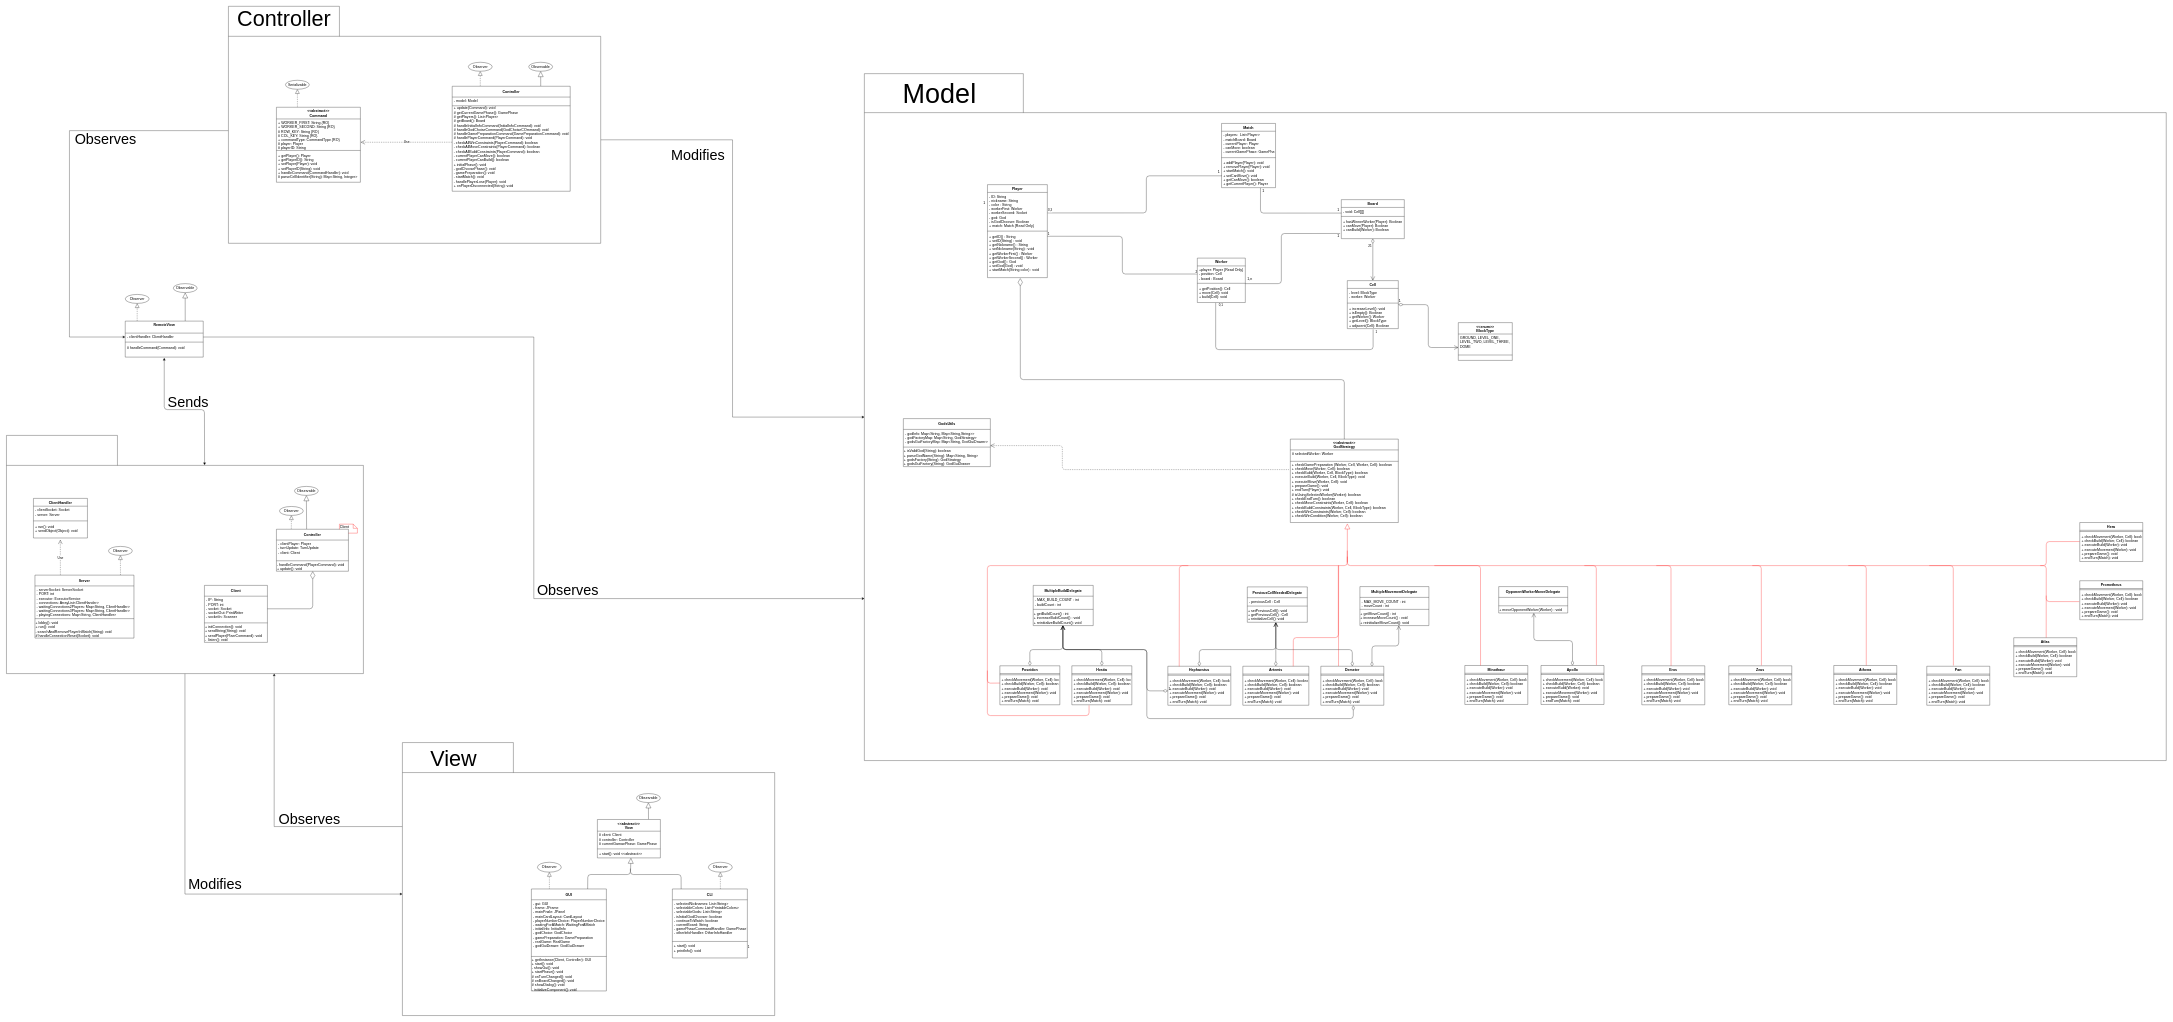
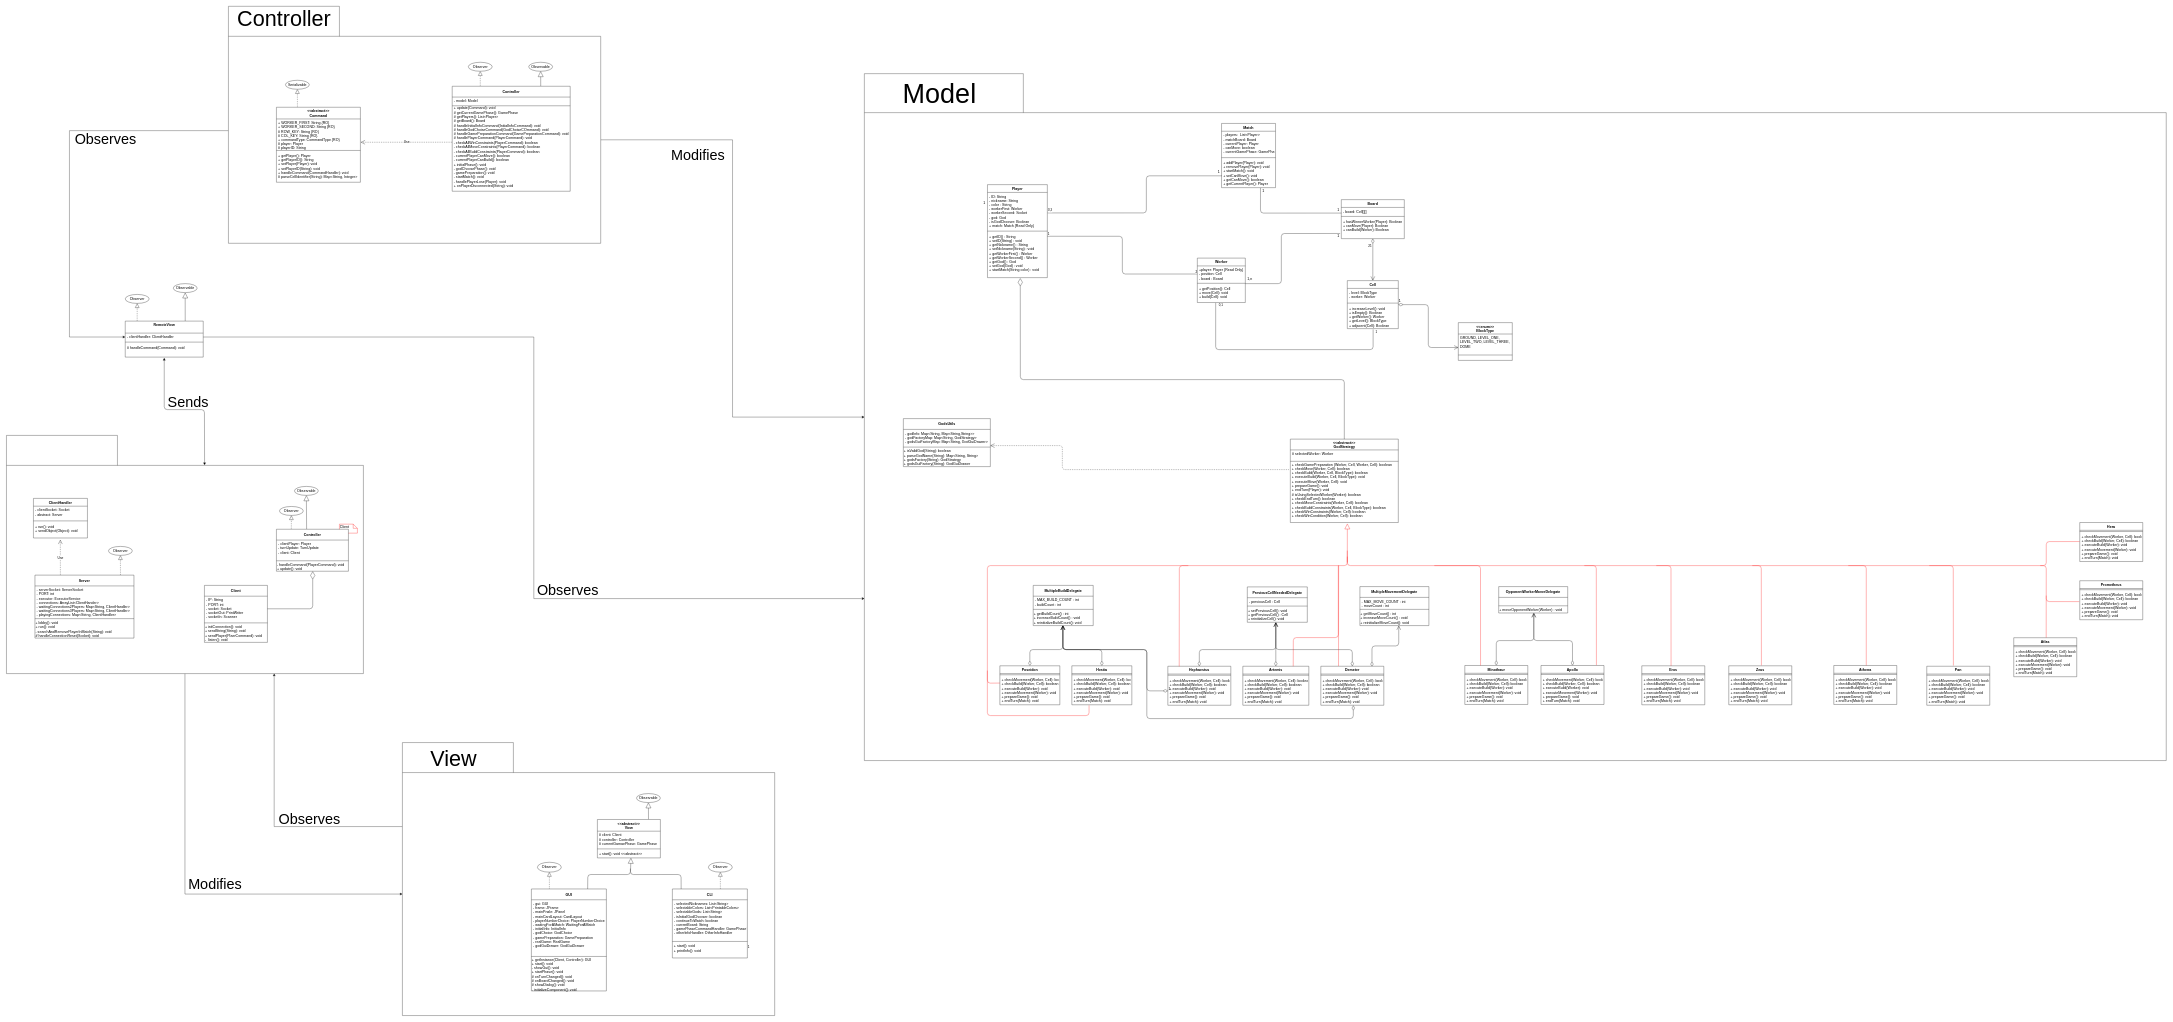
(1356, 212) -> (1358, 212)
(55, 510) -> (55, 510)
none -> (1502, 641)
